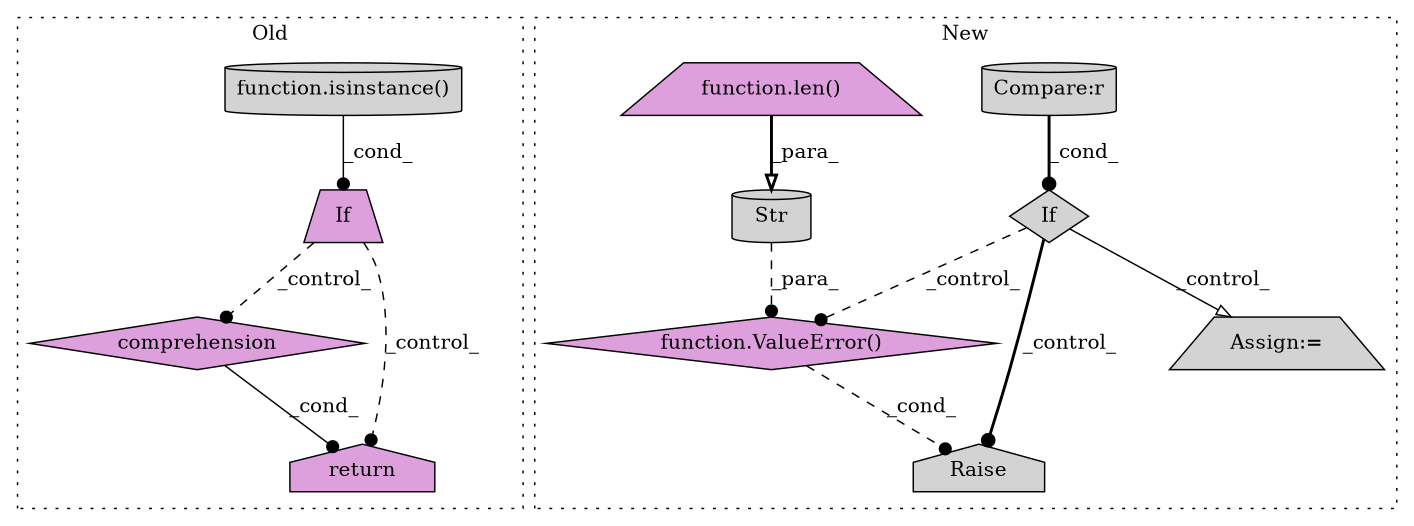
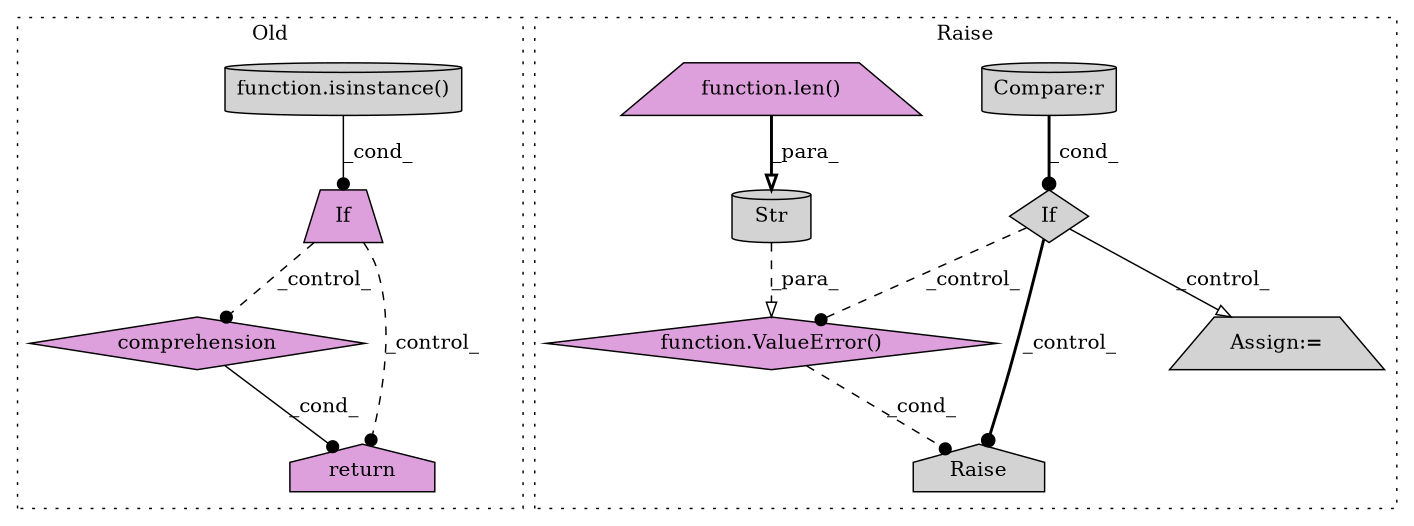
(966, 34) -> (966, 34)
(771, 274) -> (771, 272)
